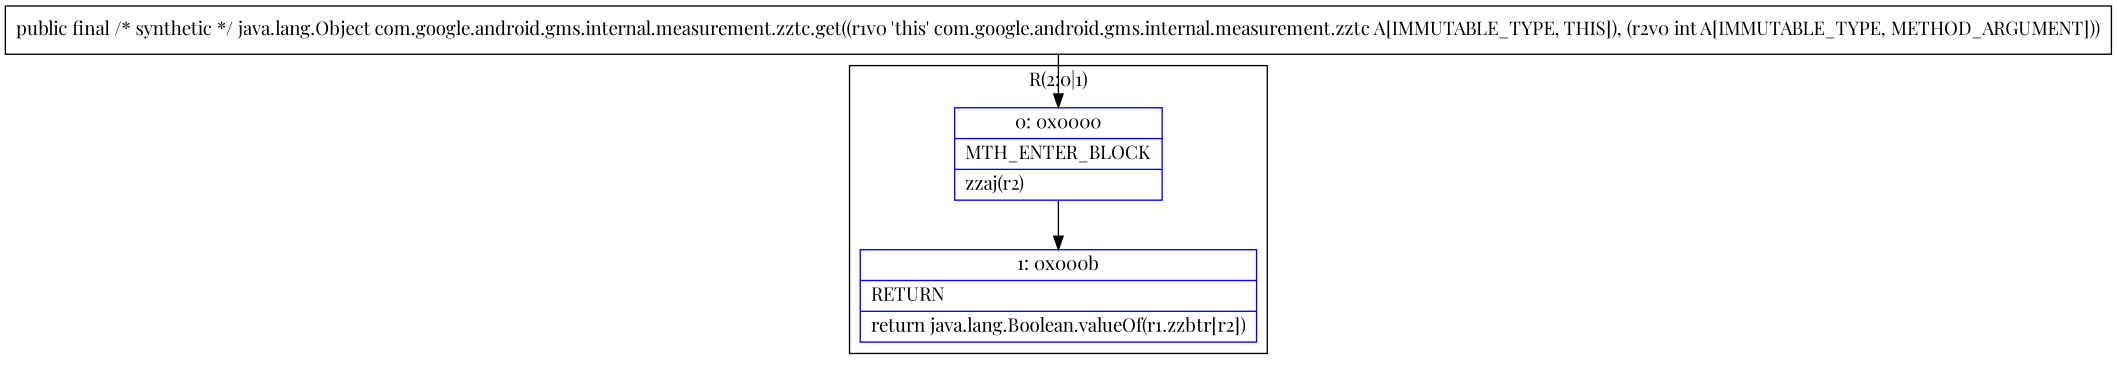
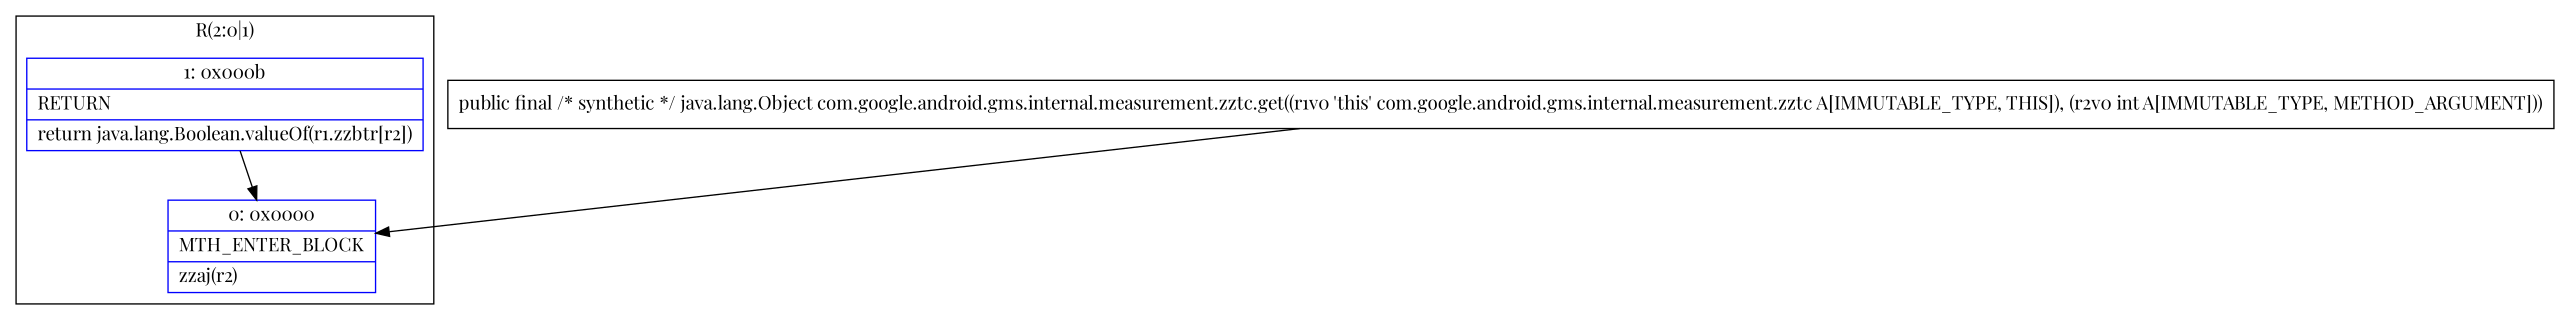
(1058, 218) -> (246, 169)
